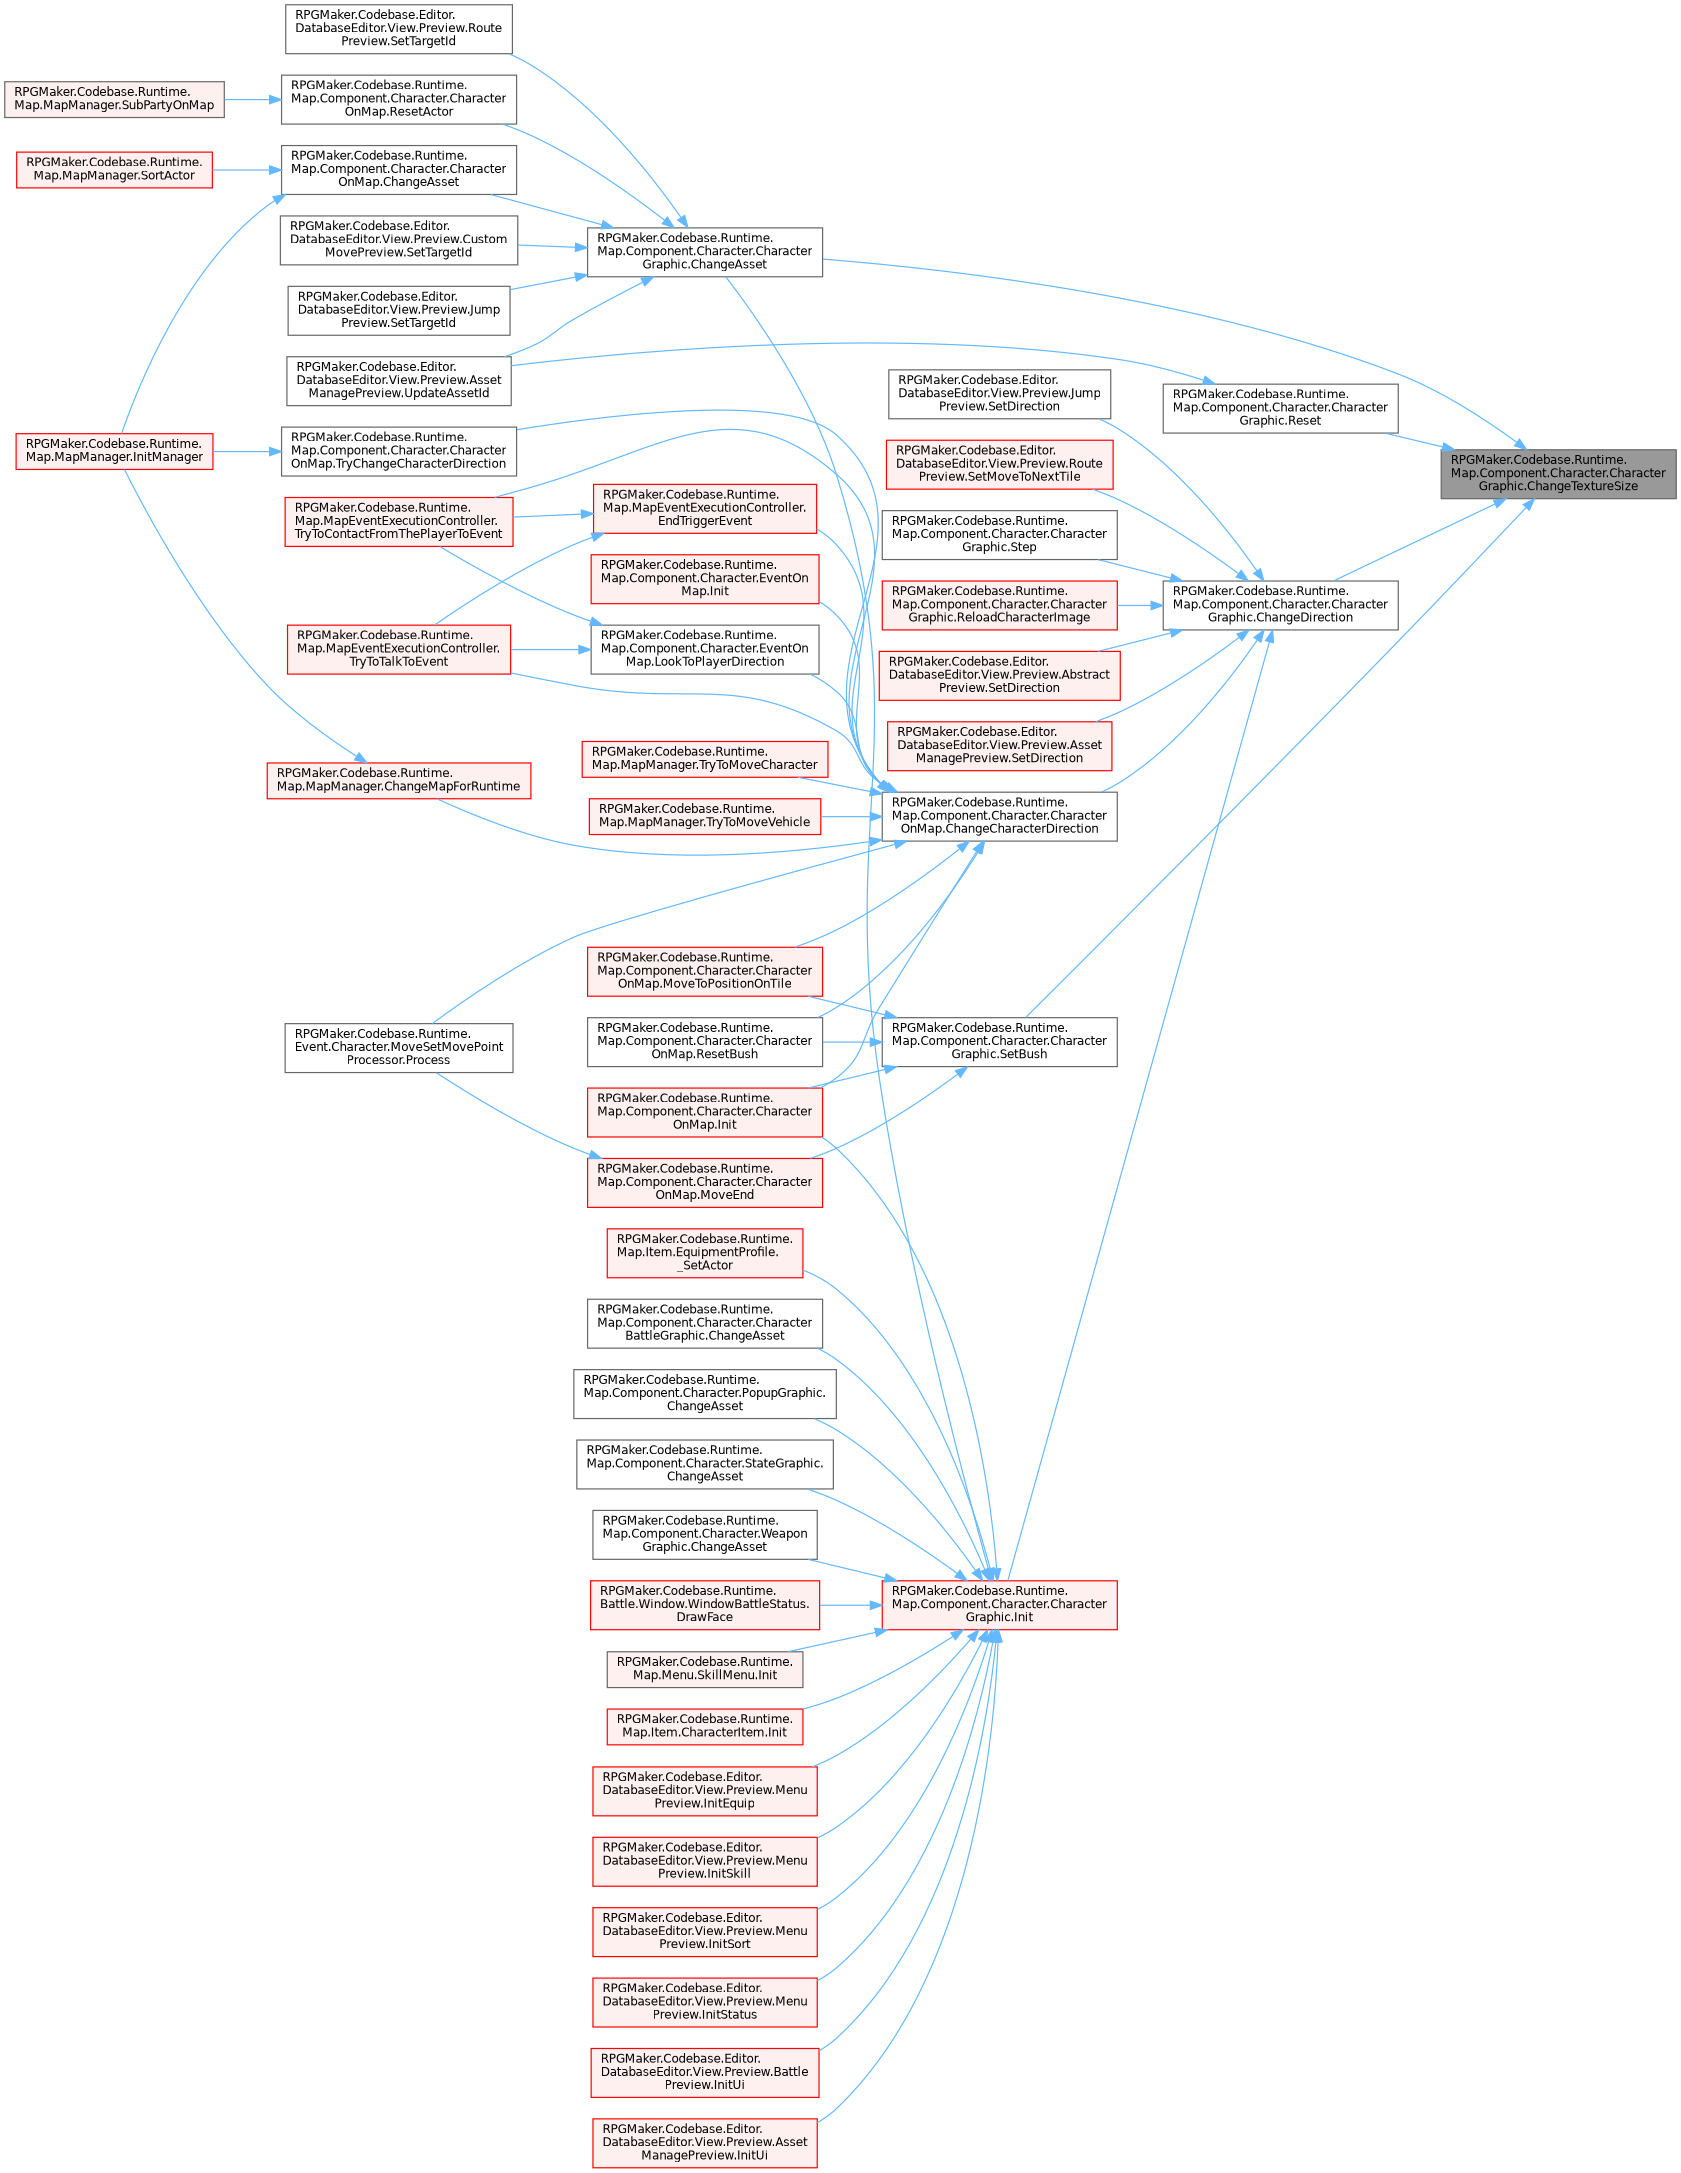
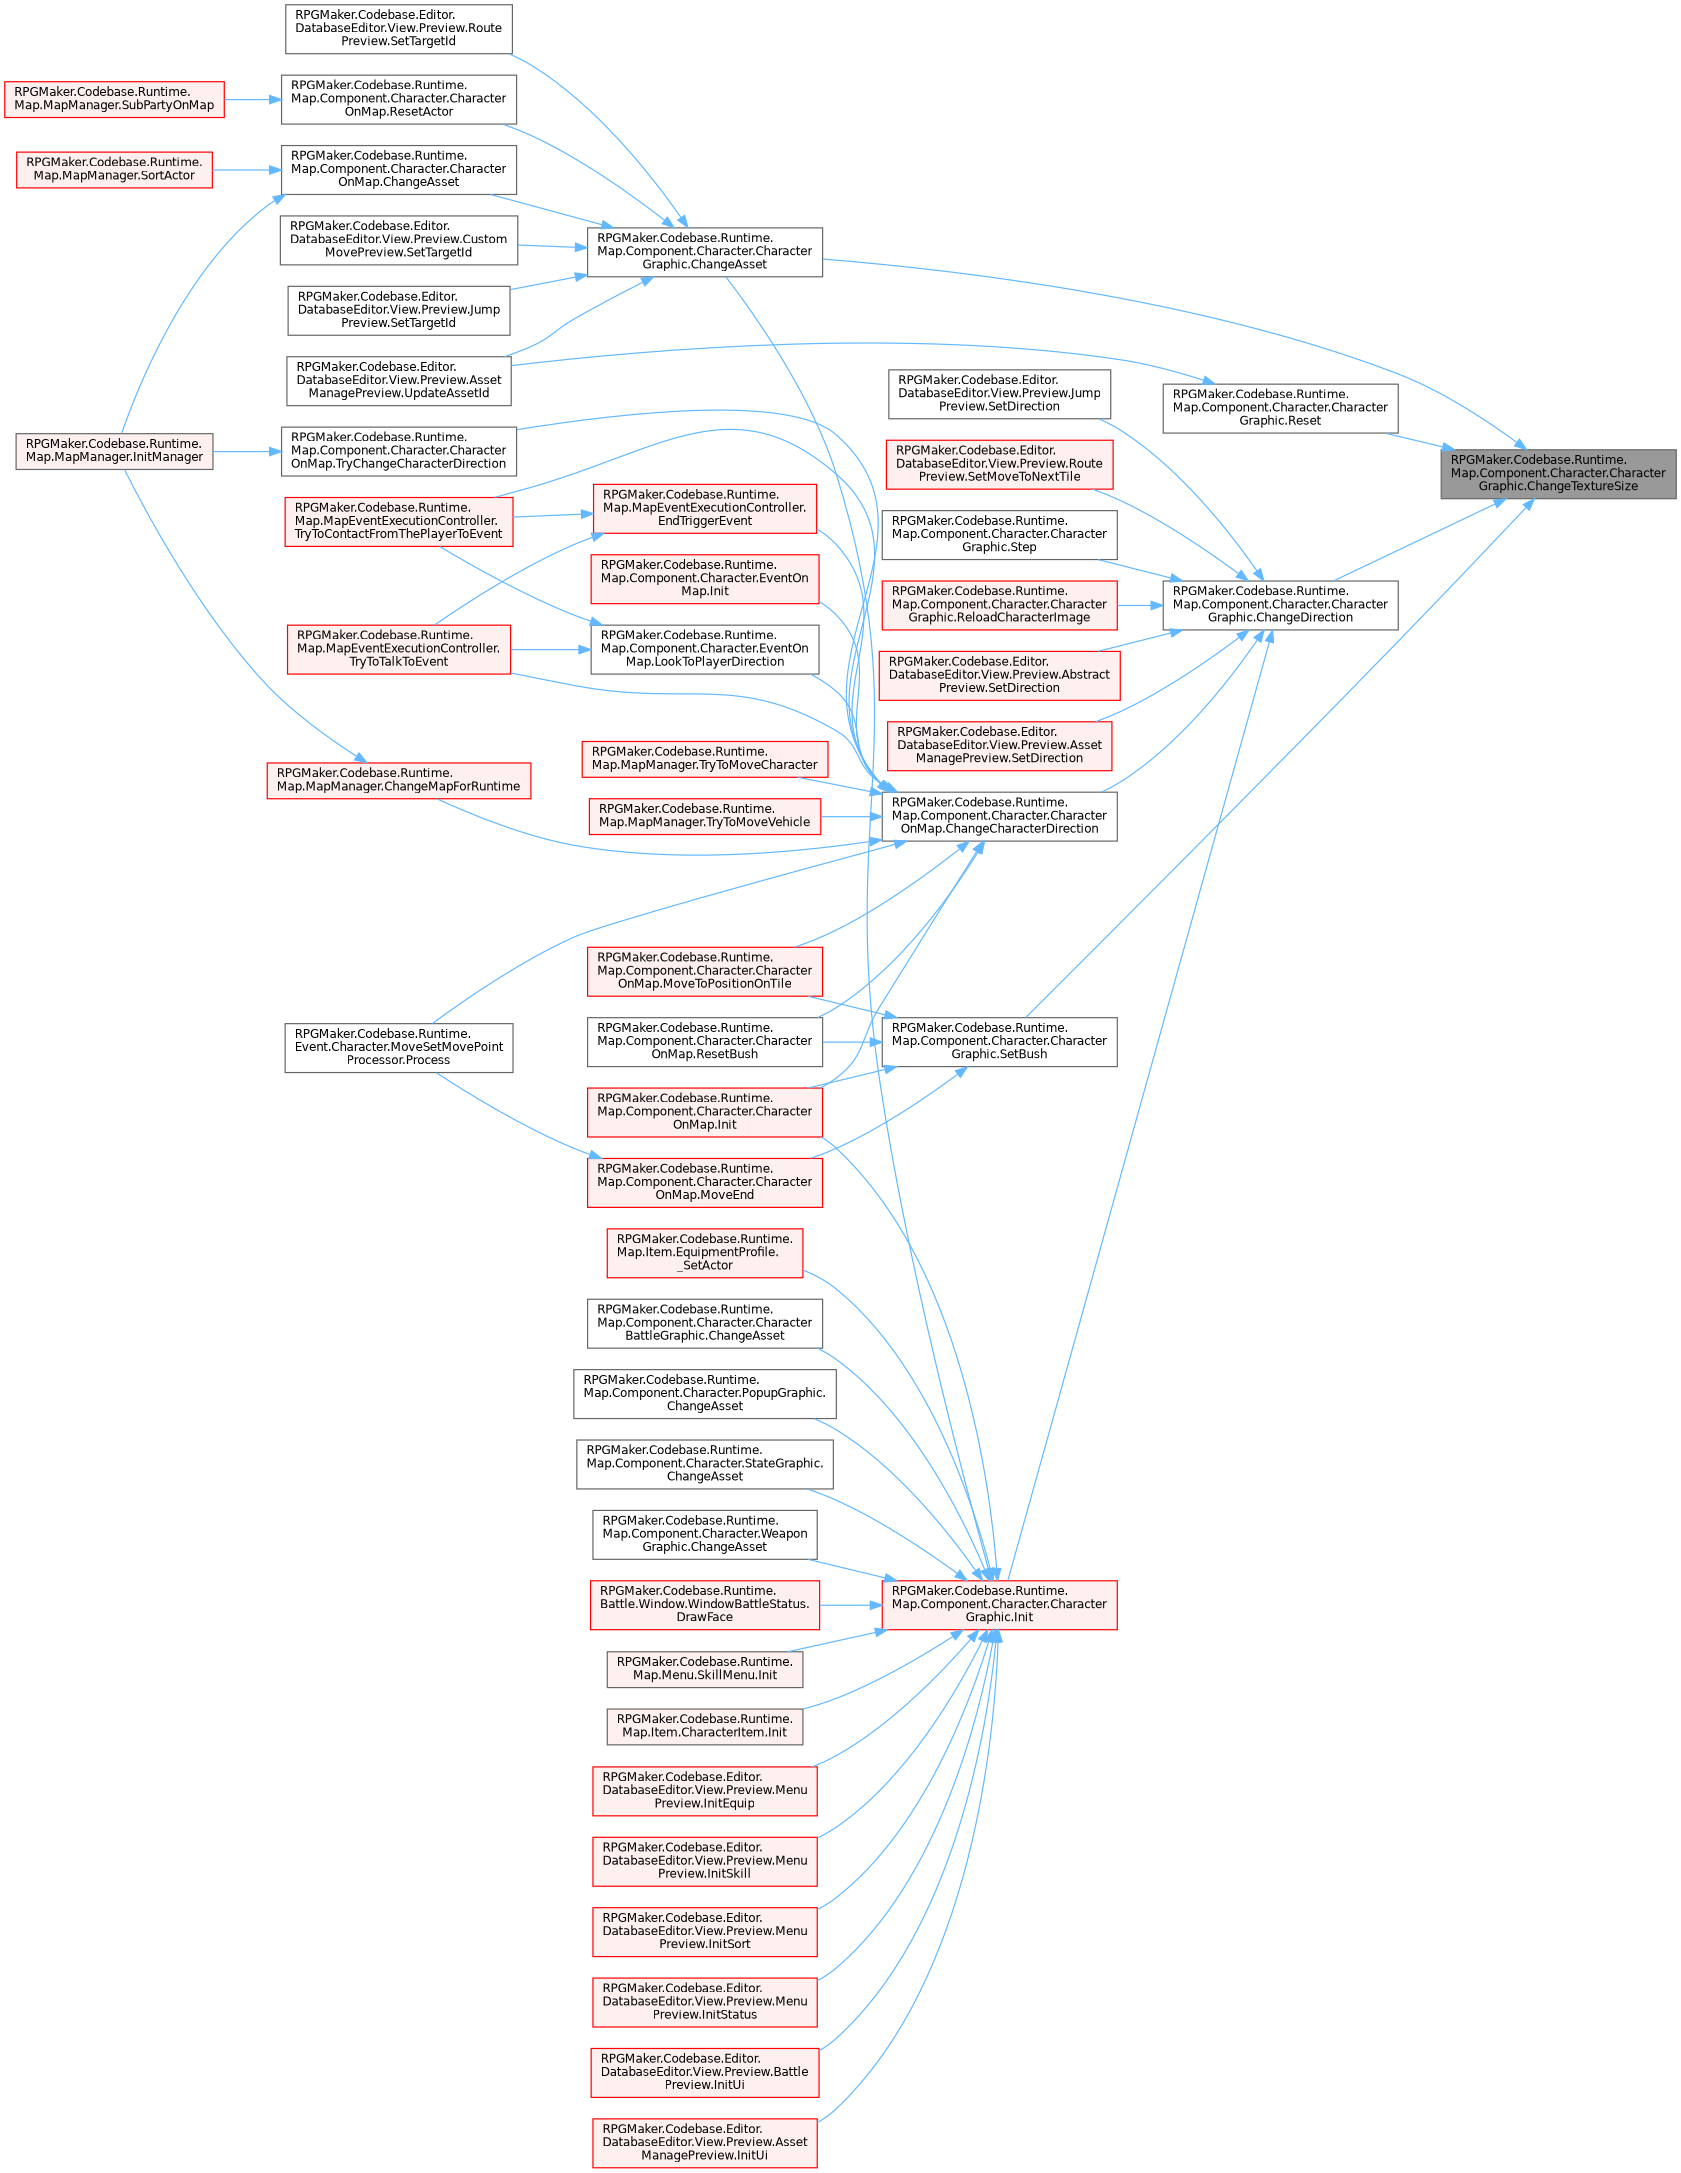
(115, 100) -> (115, 100)
(115, 452) -> (115, 452)
(705, 1727) -> (705, 1727)
